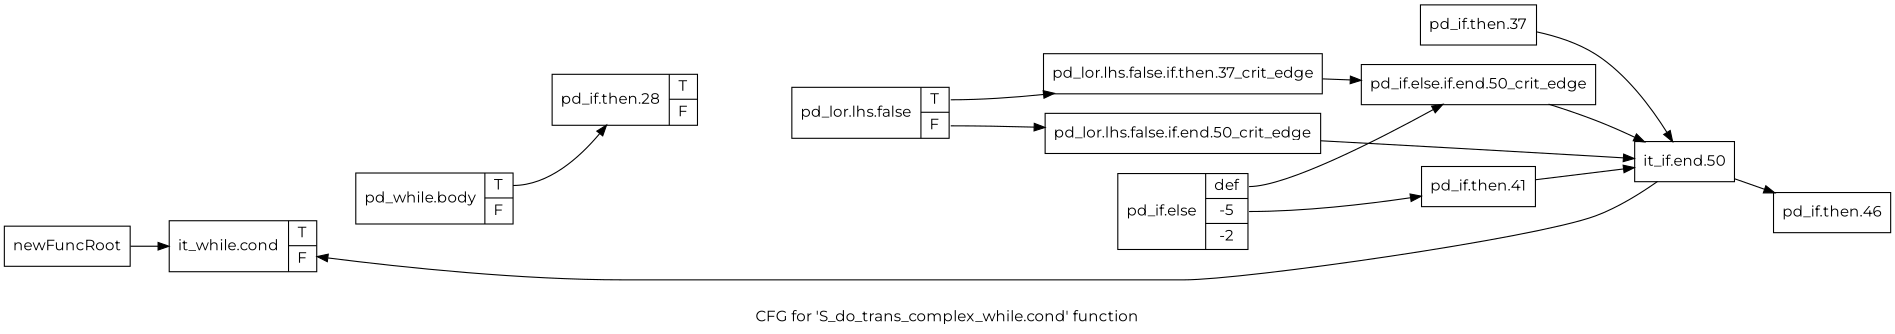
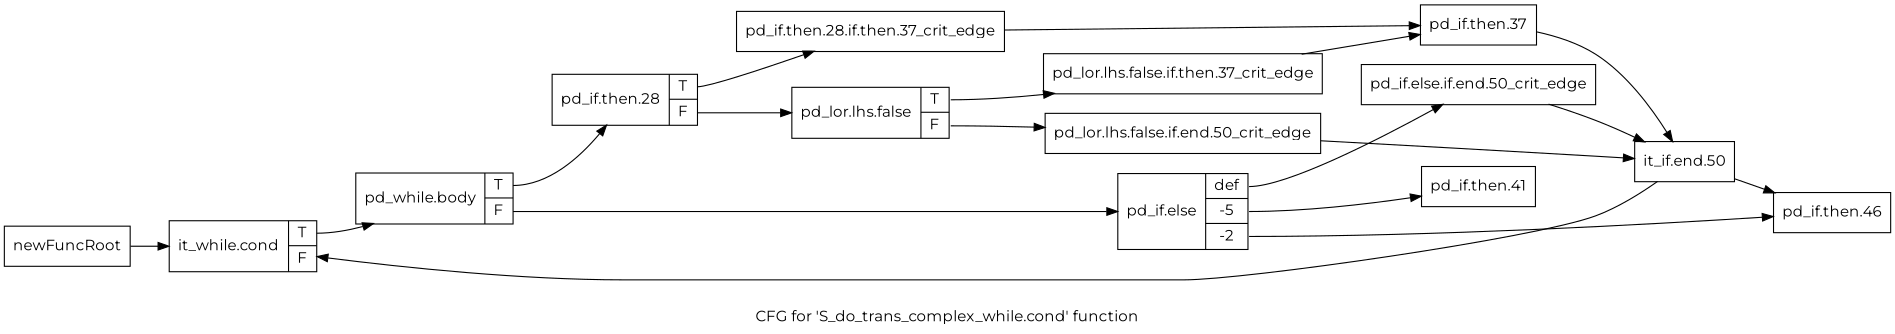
none -> (870, 31)
(1336, 79) -> (1355, 45)
none -> (739, 113)
(1580, 174) -> none
none -> (810, 212)
none -> (340, 231)
none -> (1493, 231)
